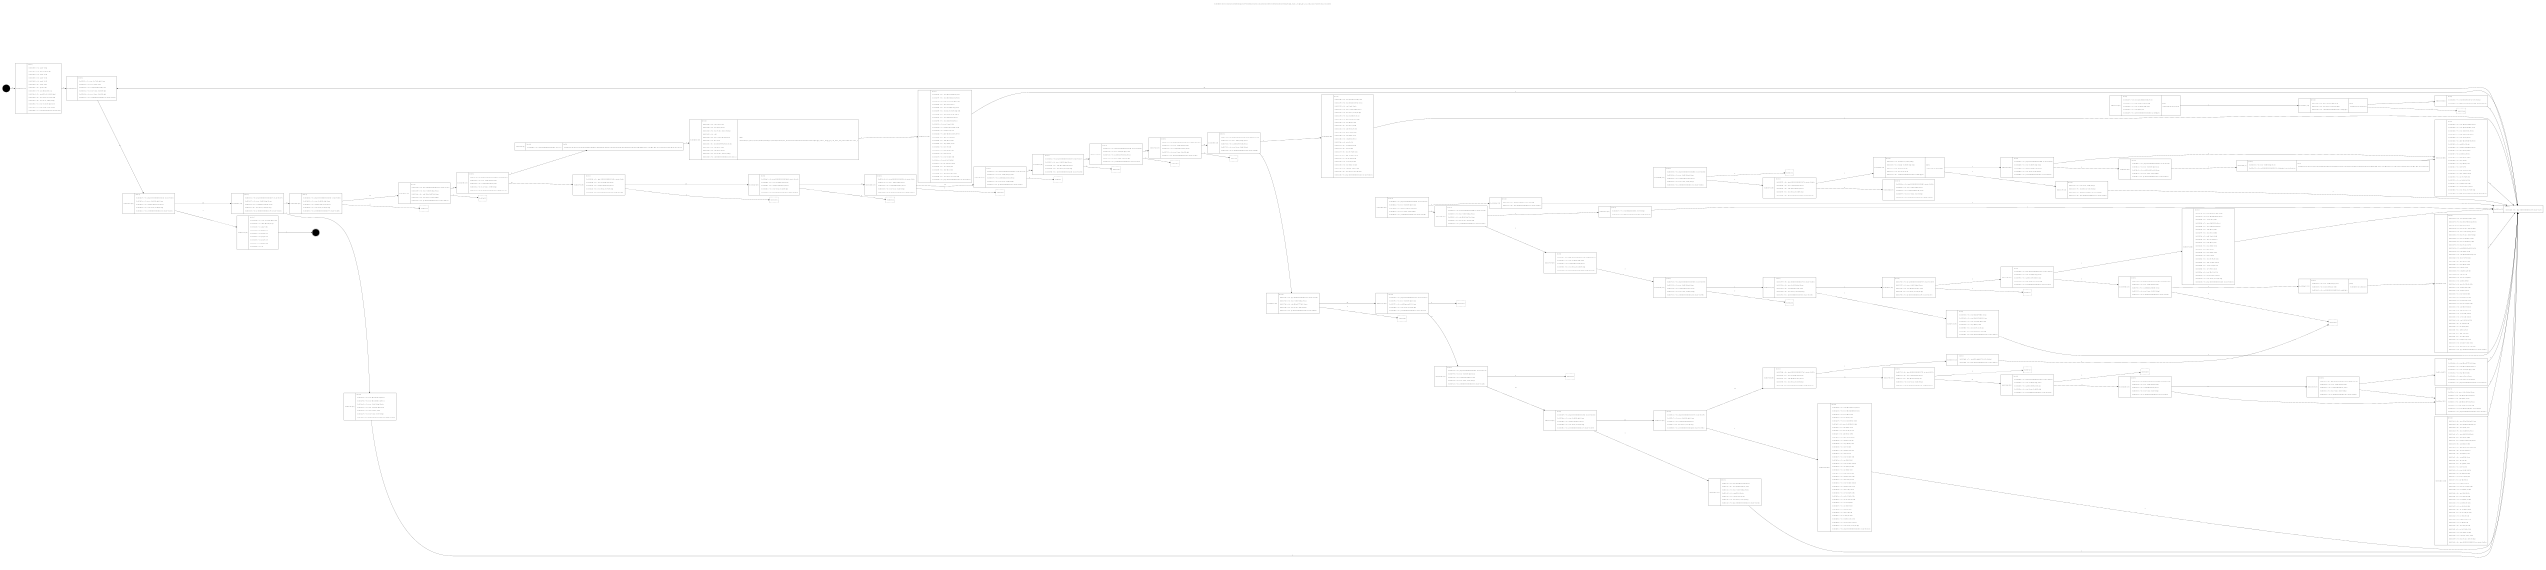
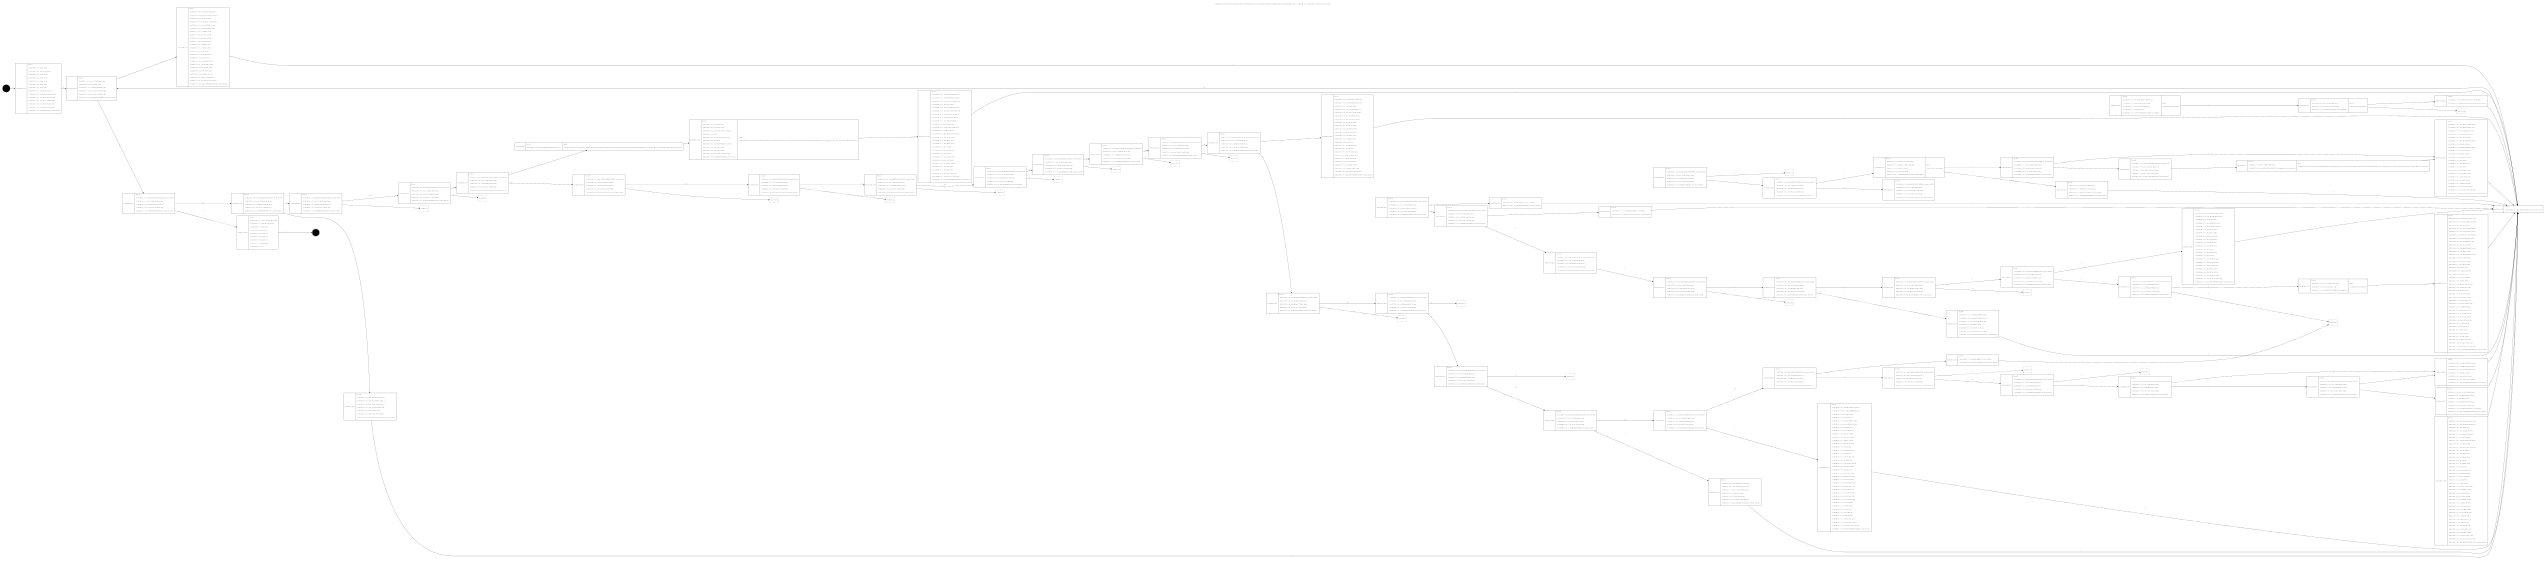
none -> (203, 47)
(2303, 403) -> (2303, 372)
